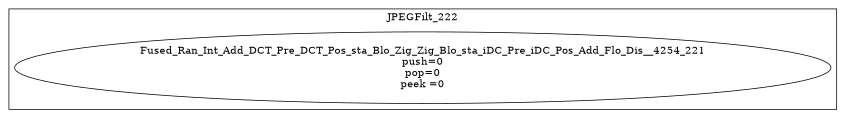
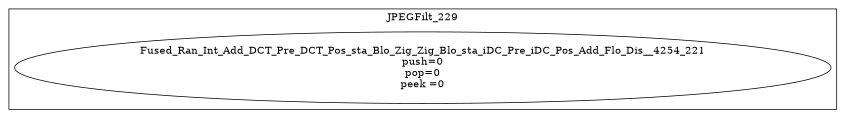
(423, 17) -> (423, 17)
